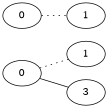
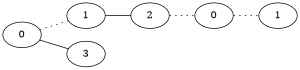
none -> (150, 16)
